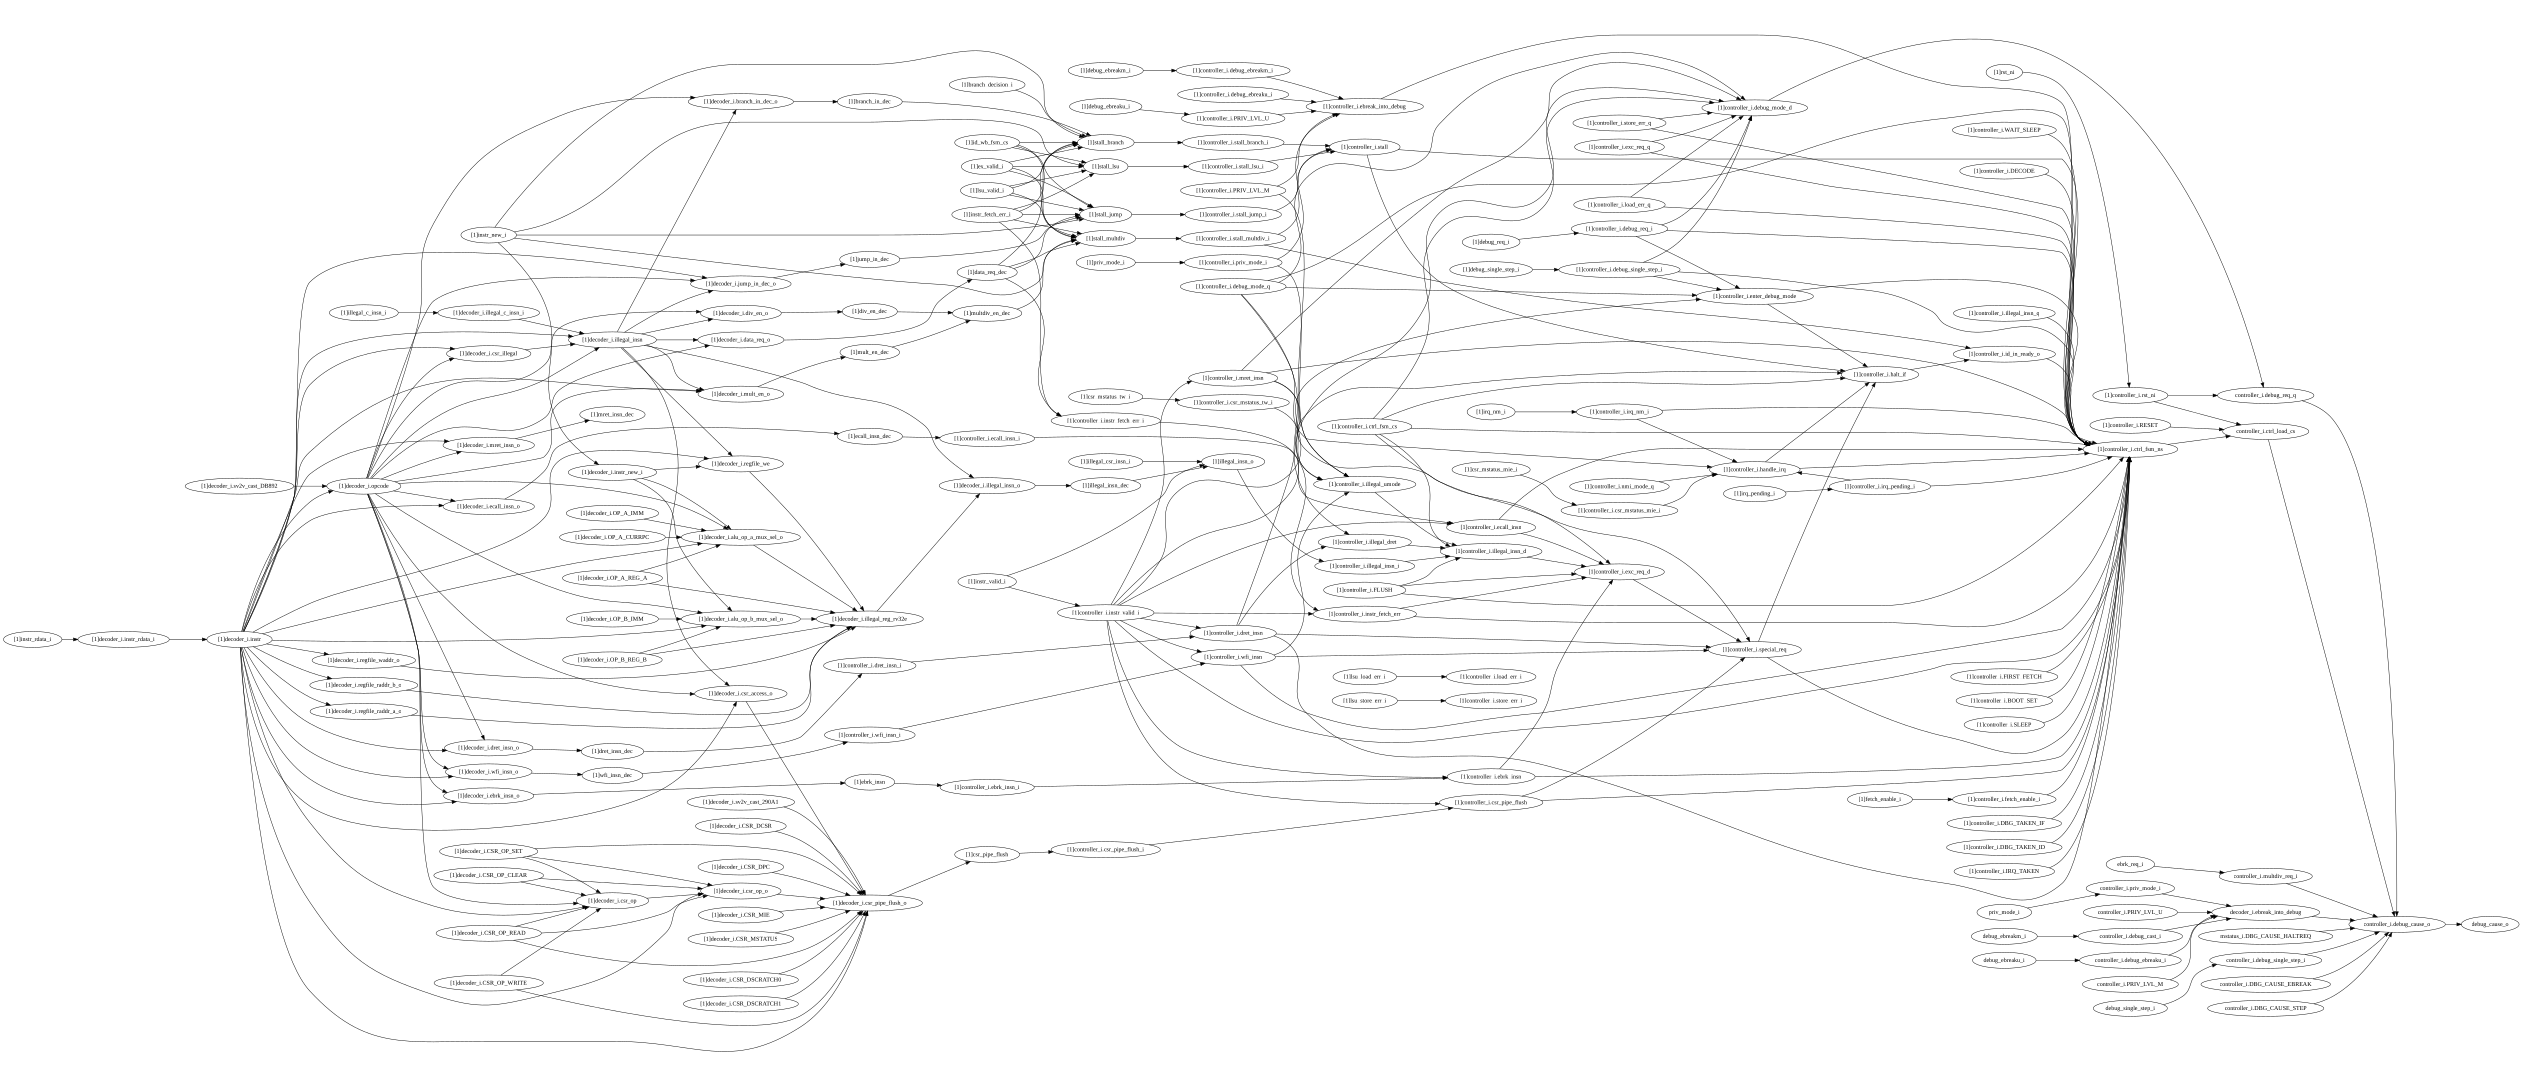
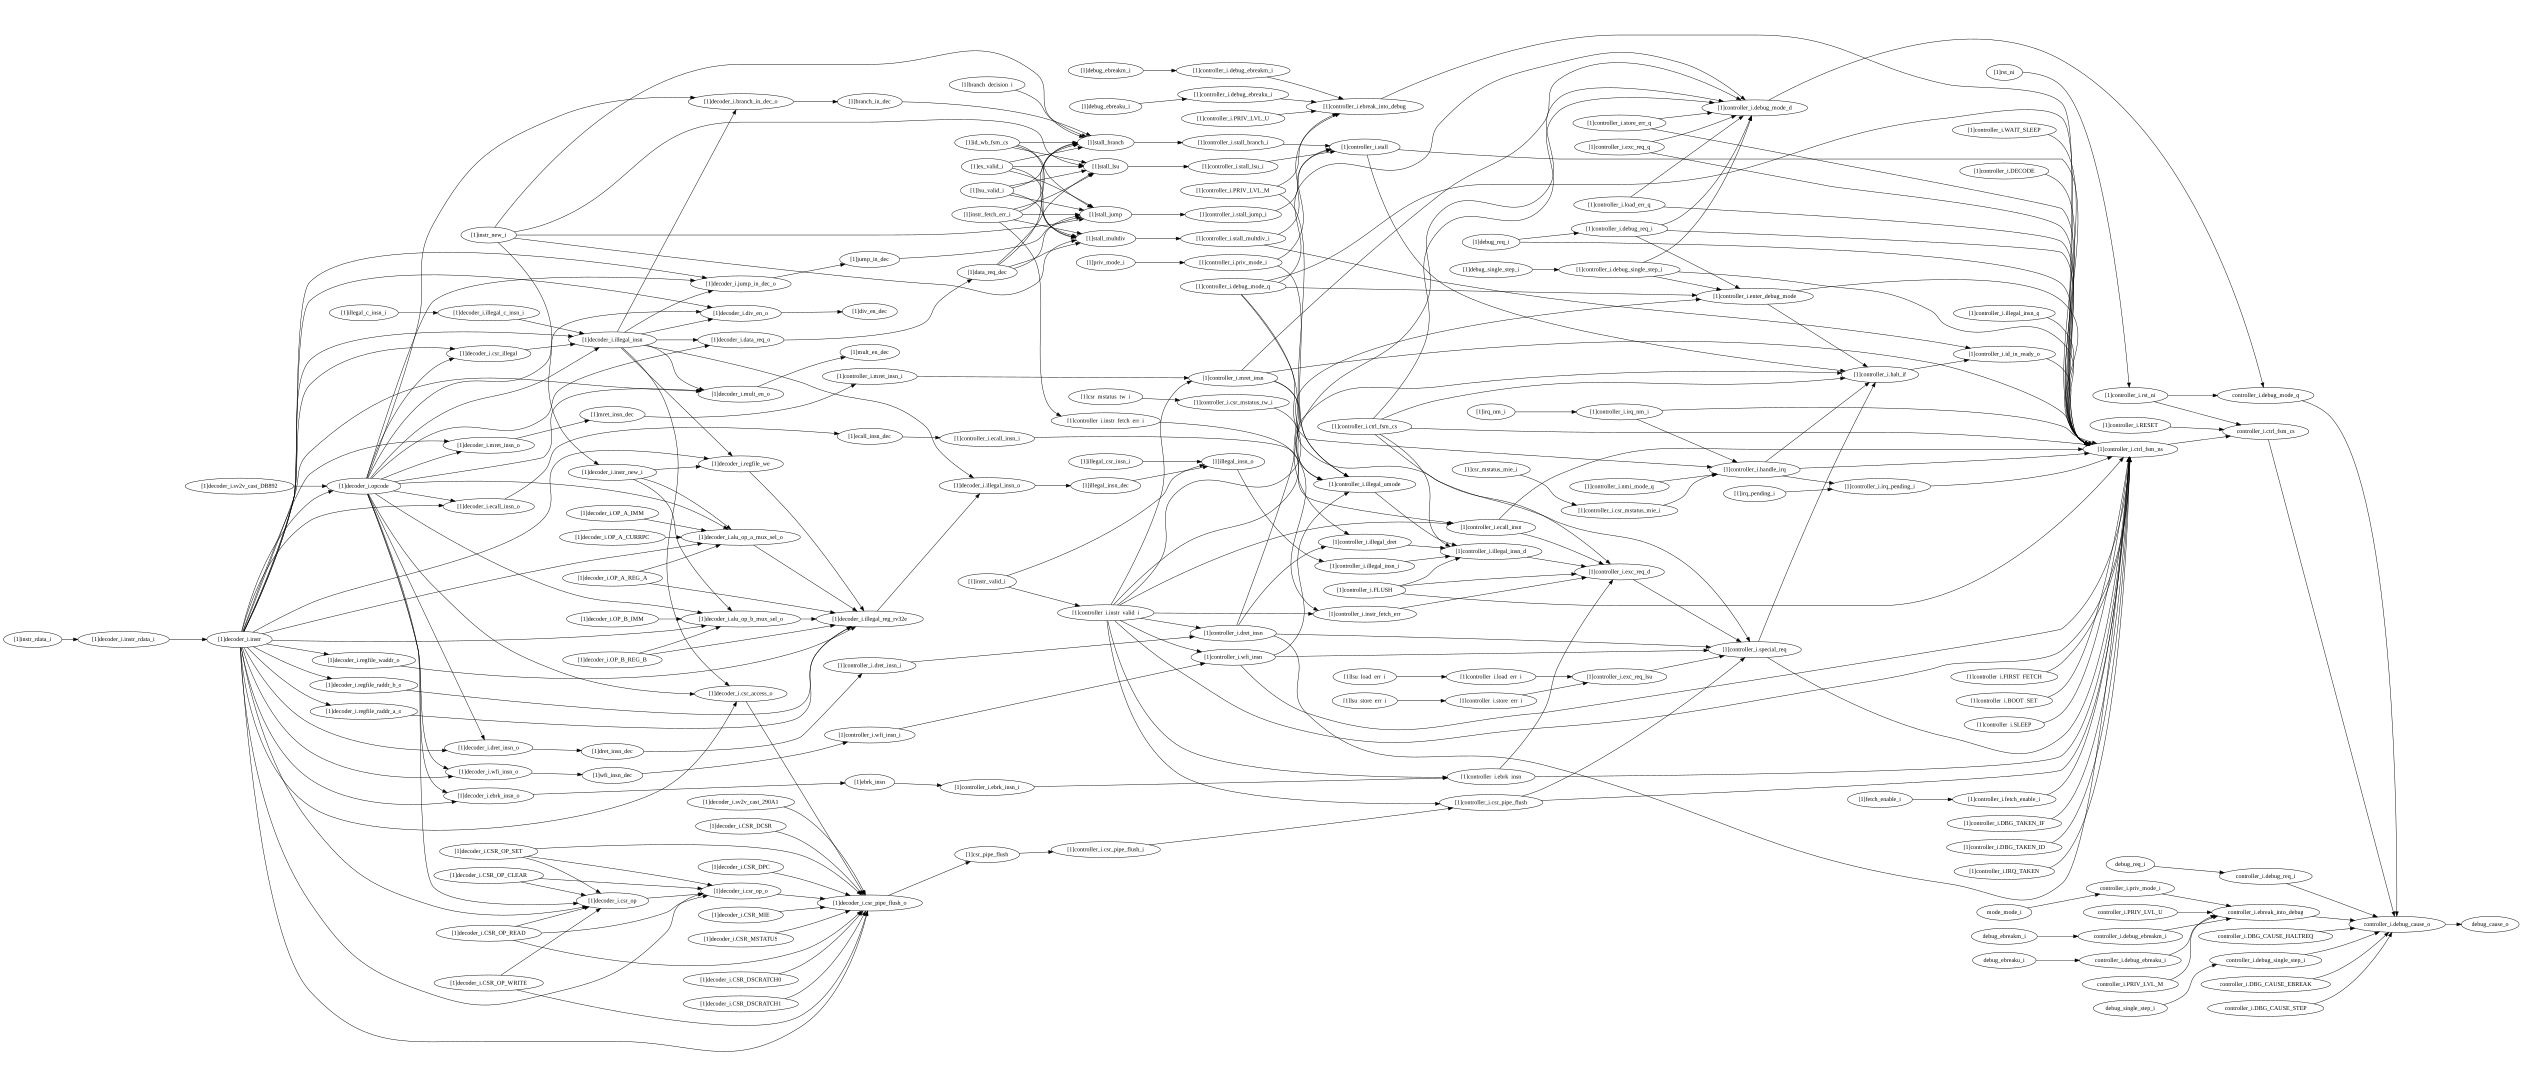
(1162, 112) -> (1161, 101)
none -> (338, 286)
(987, 313) -> none
(1043, 341) -> (1048, 207)
none -> (870, 376)
(2266, 395) -> (2266, 395)
(2266, 431) -> (2266, 431)
(1825, 476) -> (1806, 480)
(1817, 623) -> (1876, 253)
none -> (1619, 677)
(2130, 864) -> (2130, 864)
(2266, 876) -> (2266, 876)
(2004, 912) -> (2004, 912)
(2266, 912) -> (2266, 912)
(2130, 936) -> (2130, 936)
(2266, 936) -> (2266, 936)
